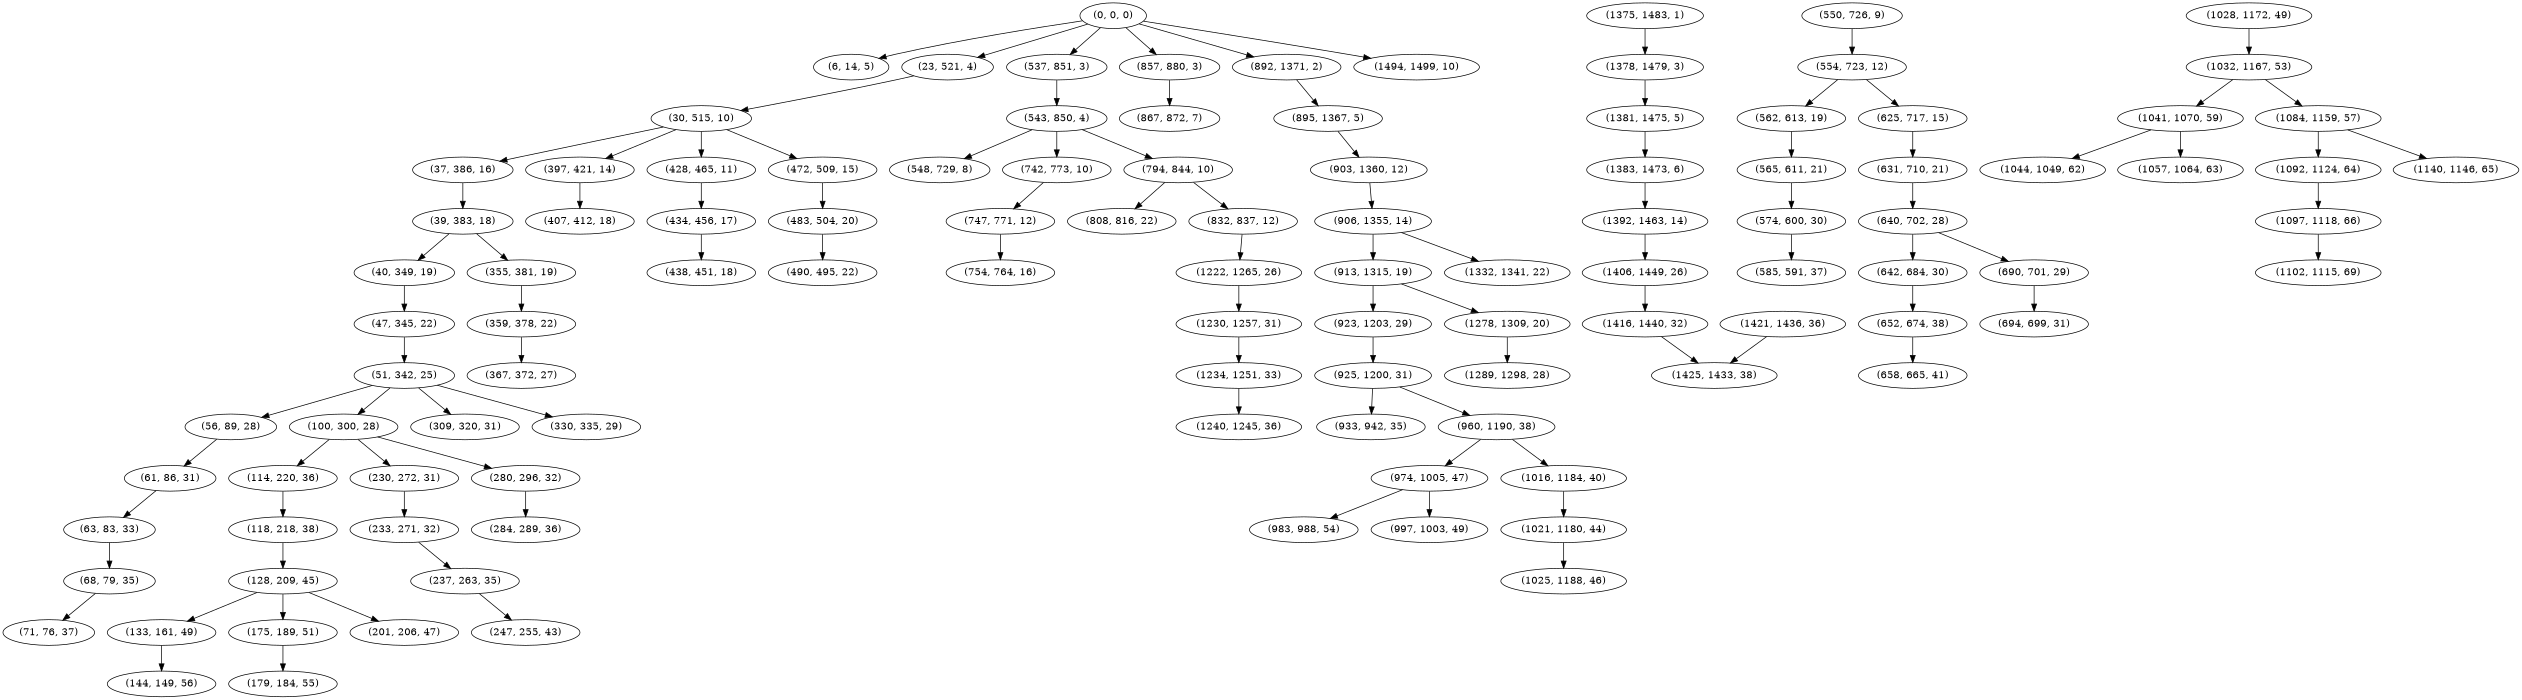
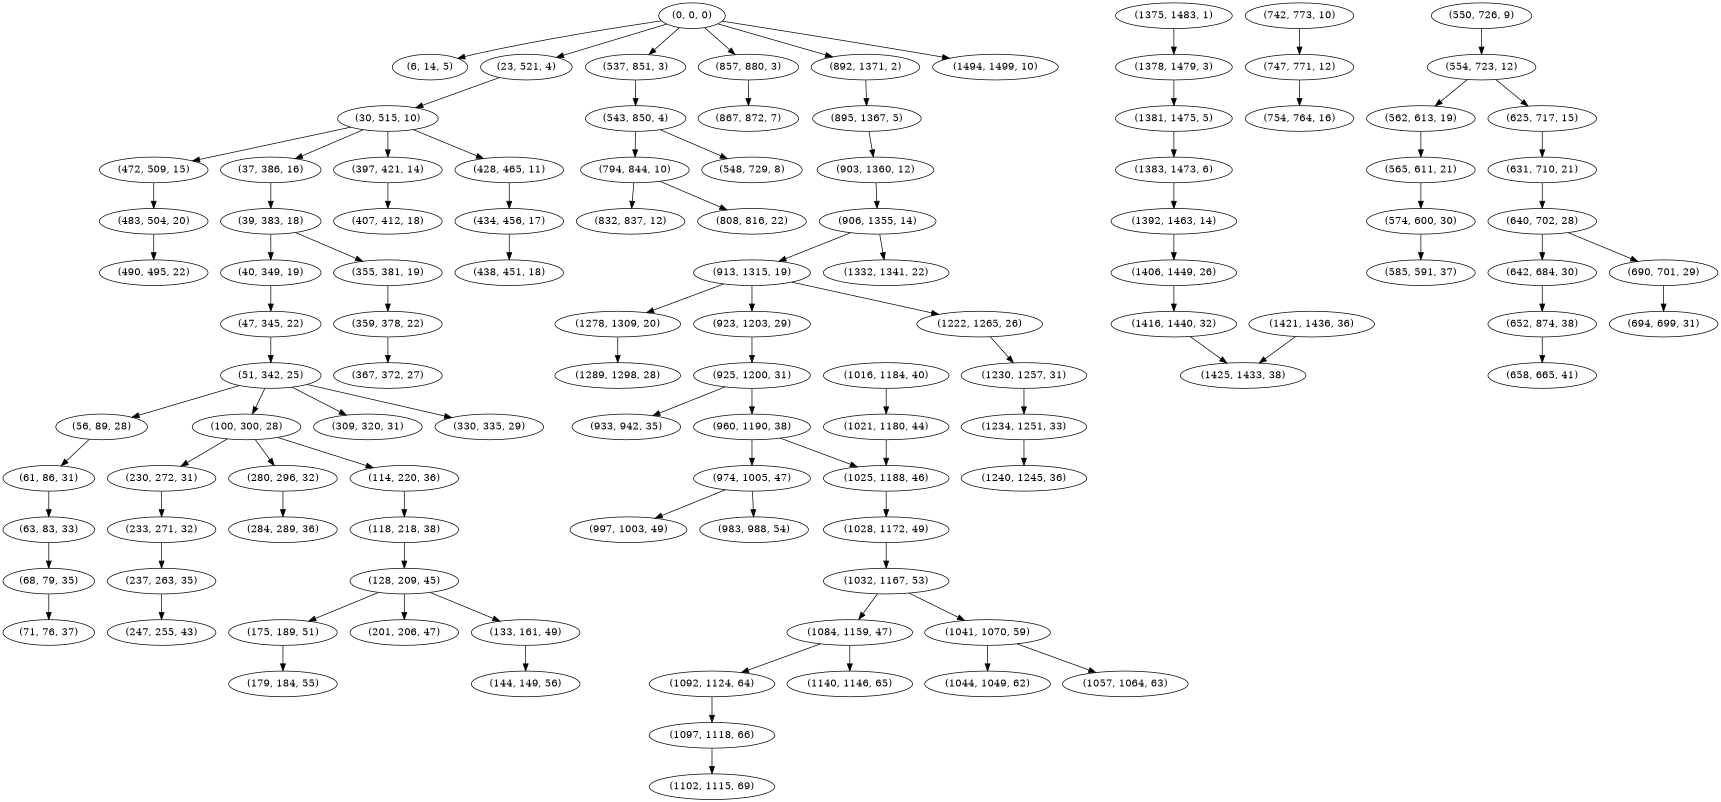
(2318, 119) -> (850, 633)
(1057, 141) -> none
(1241, 244) -> (862, 298)
(1913, 324) -> (1542, 324)
(1527, 450) -> (815, 451)
none -> (886, 501)
